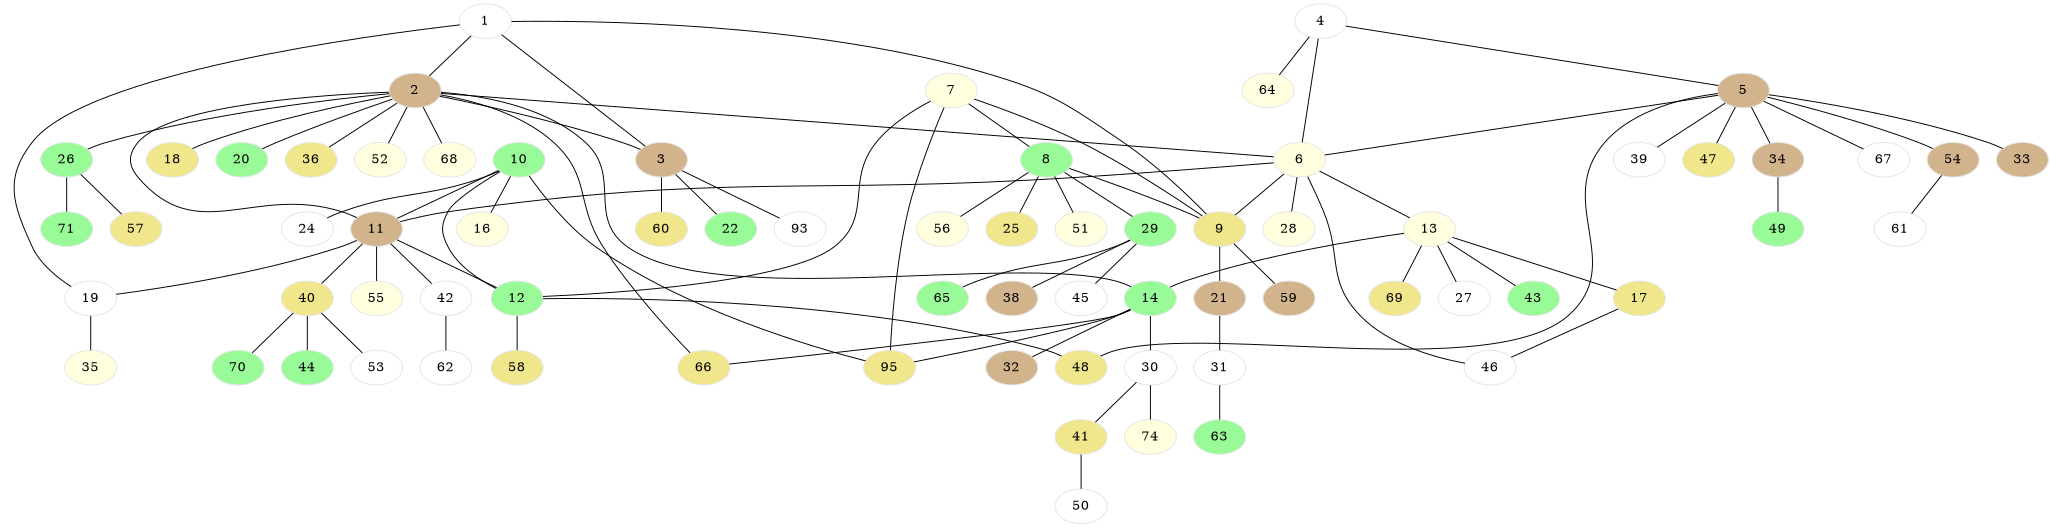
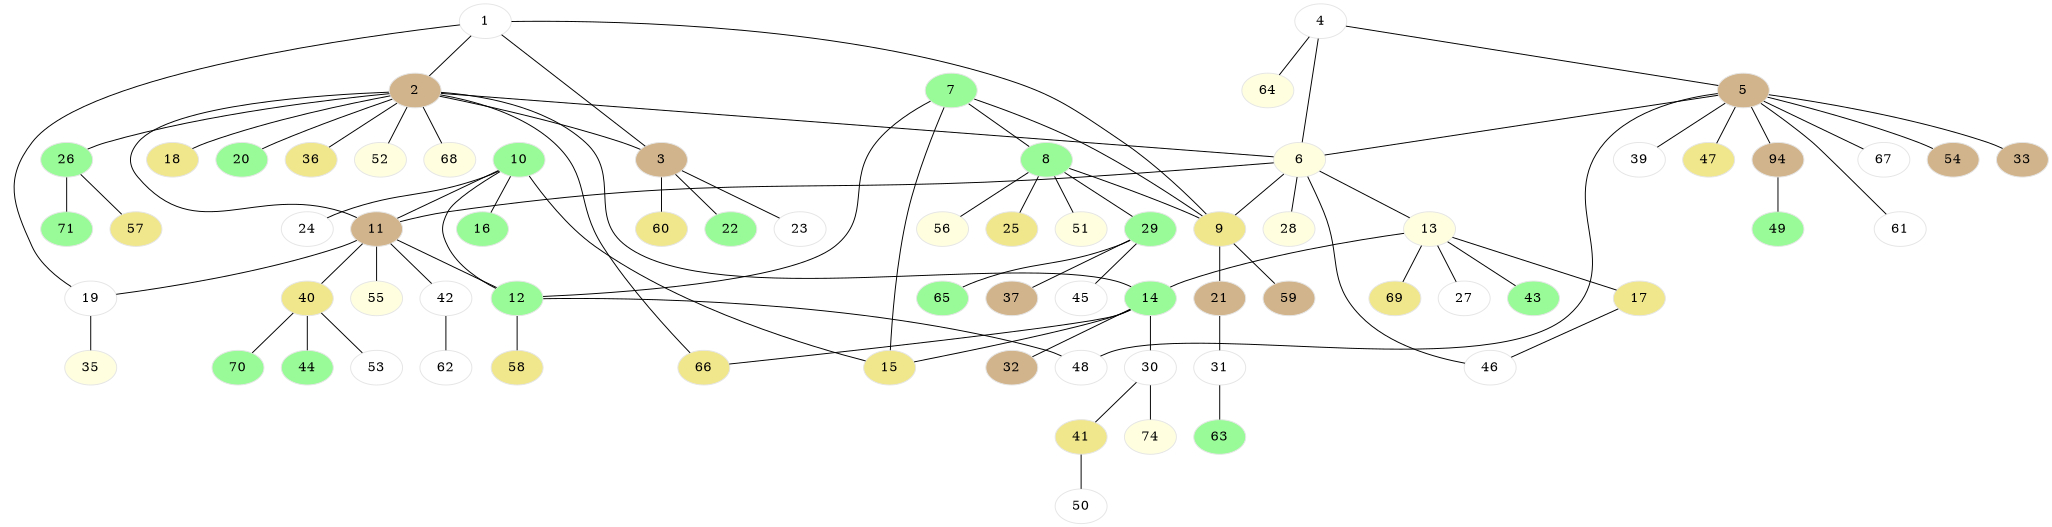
(951, 90) -> (951, 90)
(1778, 160) -> (1778, 160)
(1927, 194) -> (1826, 155)
(482, 229) -> (482, 229)
(800, 229) -> (800, 229)
(1012, 298) -> (1012, 298)
(890, 368) -> (890, 368)
(1081, 368) -> (1081, 368)
